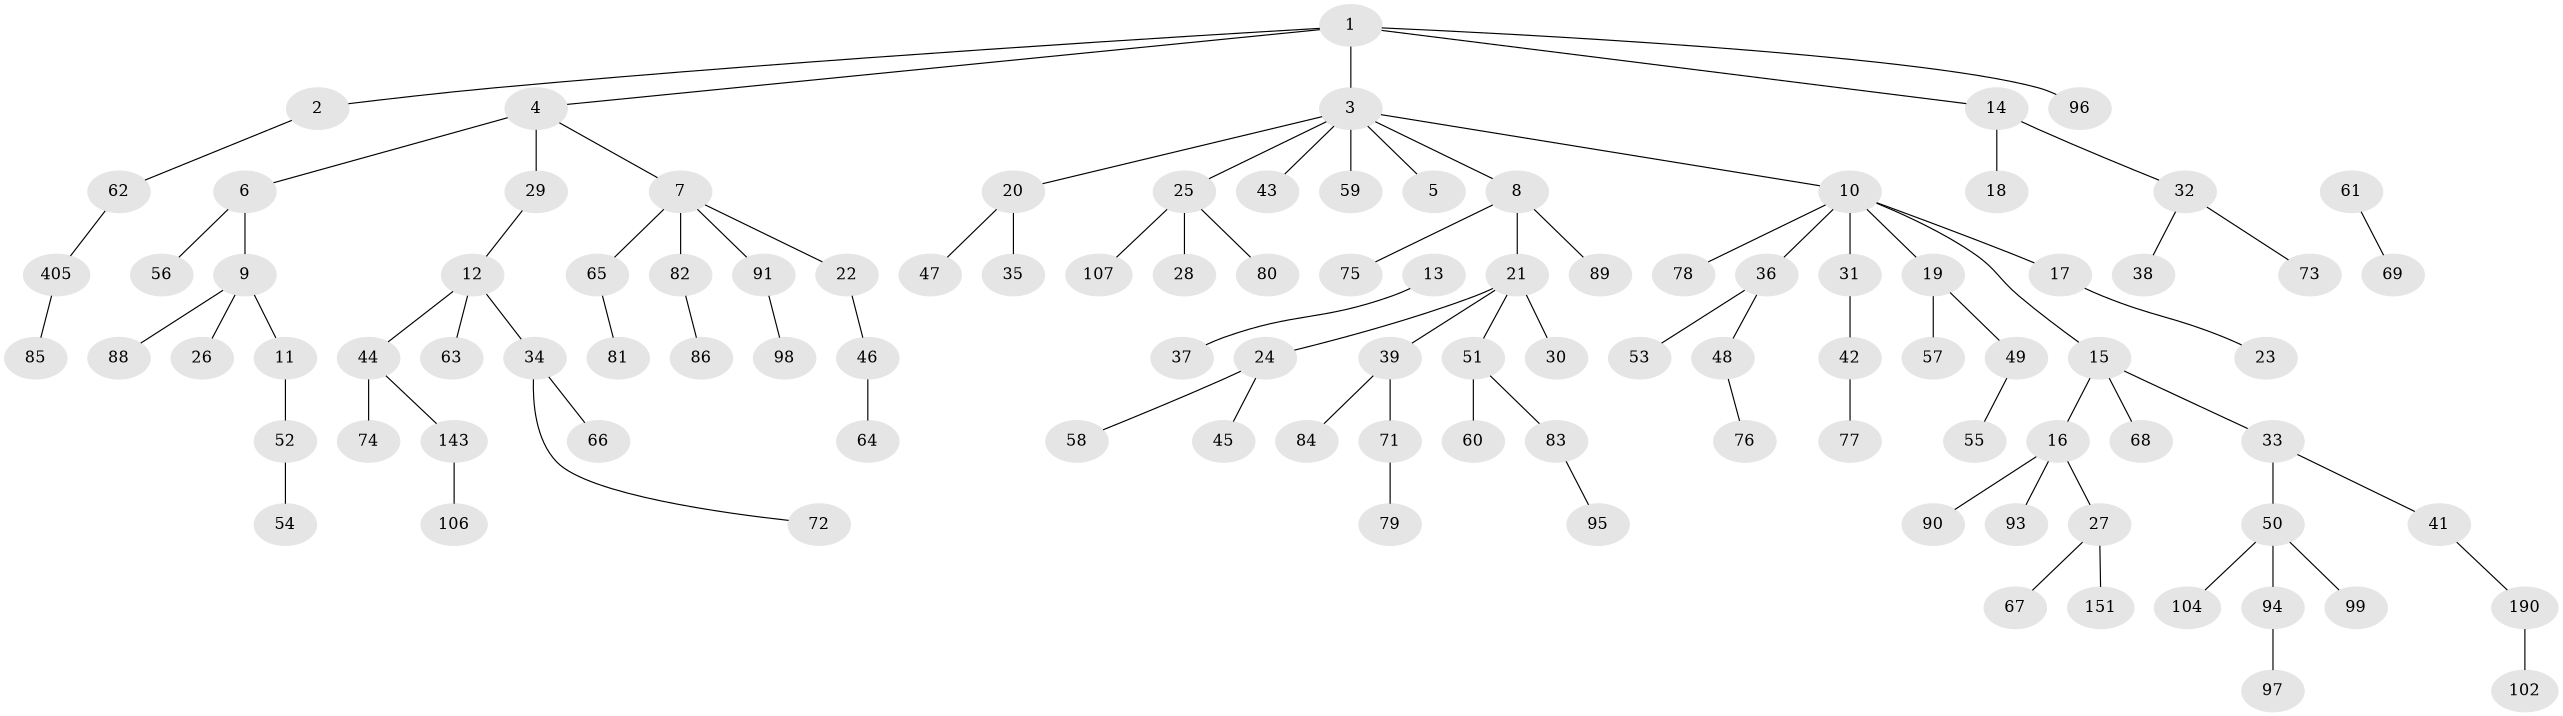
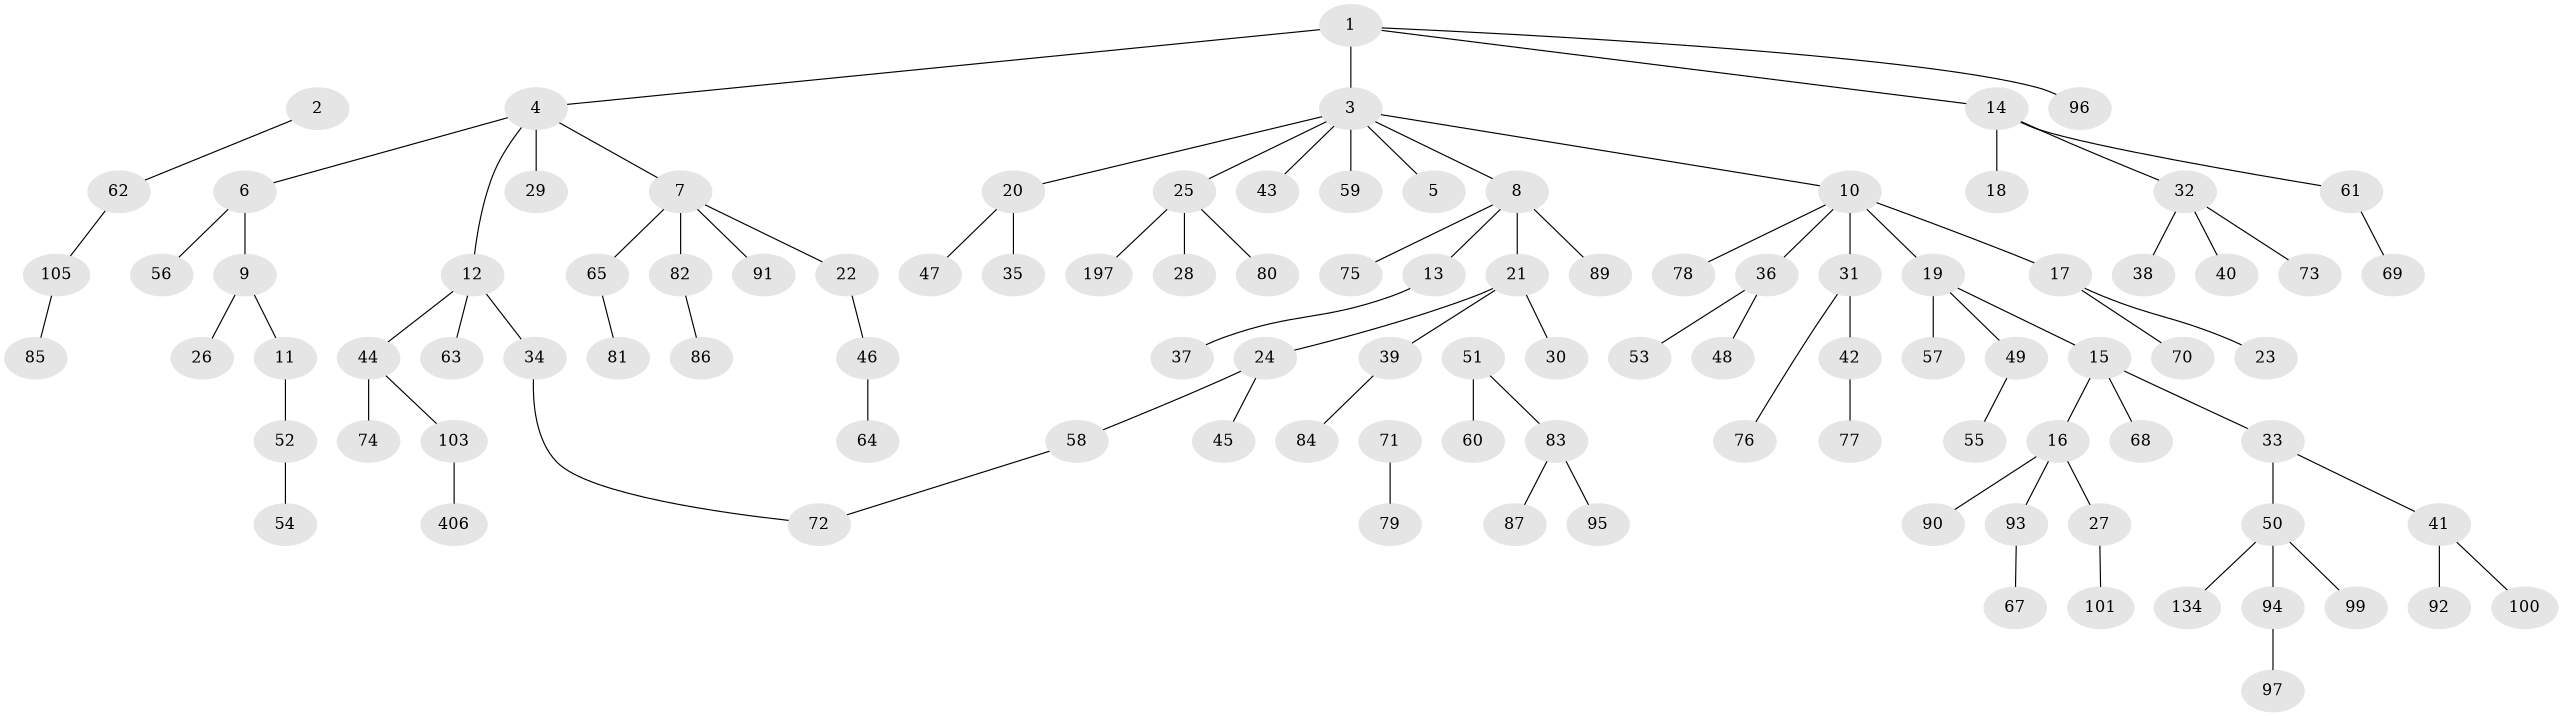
(834, 60) -> none
none -> (2170, 159)
(504, 233) -> (489, 187)
none -> (1476, 233)
(1985, 262) -> (2016, 317)
(57, 275) -> (57, 275)
(1099, 275) -> (1099, 275)
none -> (2227, 275)
(1495, 317) -> none
(119, 358) -> none
(785, 358) -> none
none -> (2183, 358)
(1390, 400) -> none
(1734, 400) -> (1796, 357)
(454, 441) -> (454, 441)
(599, 441) -> none
none -> (948, 483)
(454, 525) -> (454, 525)
none -> (1515, 525)
(2057, 566) -> (2016, 566)
(2101, 608) -> (2101, 608)
(2187, 608) -> (2187, 608)
none -> (2439, 608)
(2525, 608) -> (2525, 608)
(2525, 691) -> none
